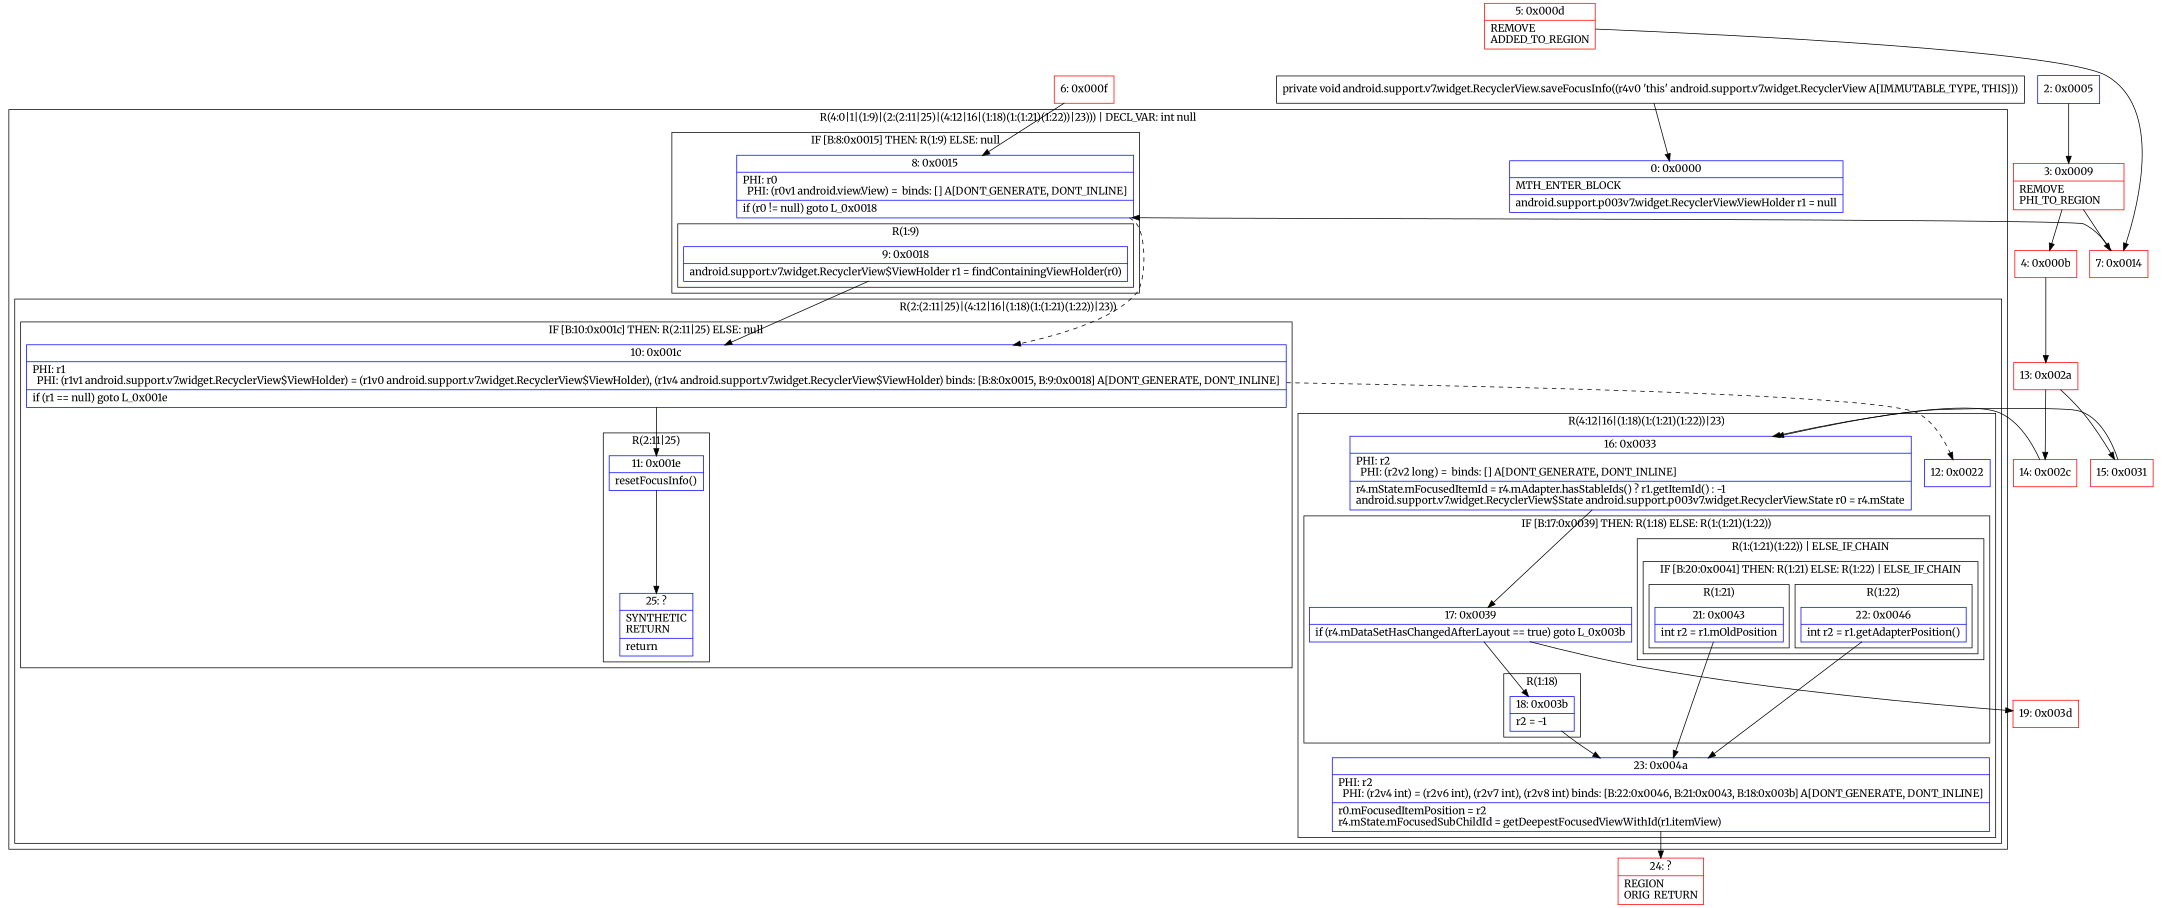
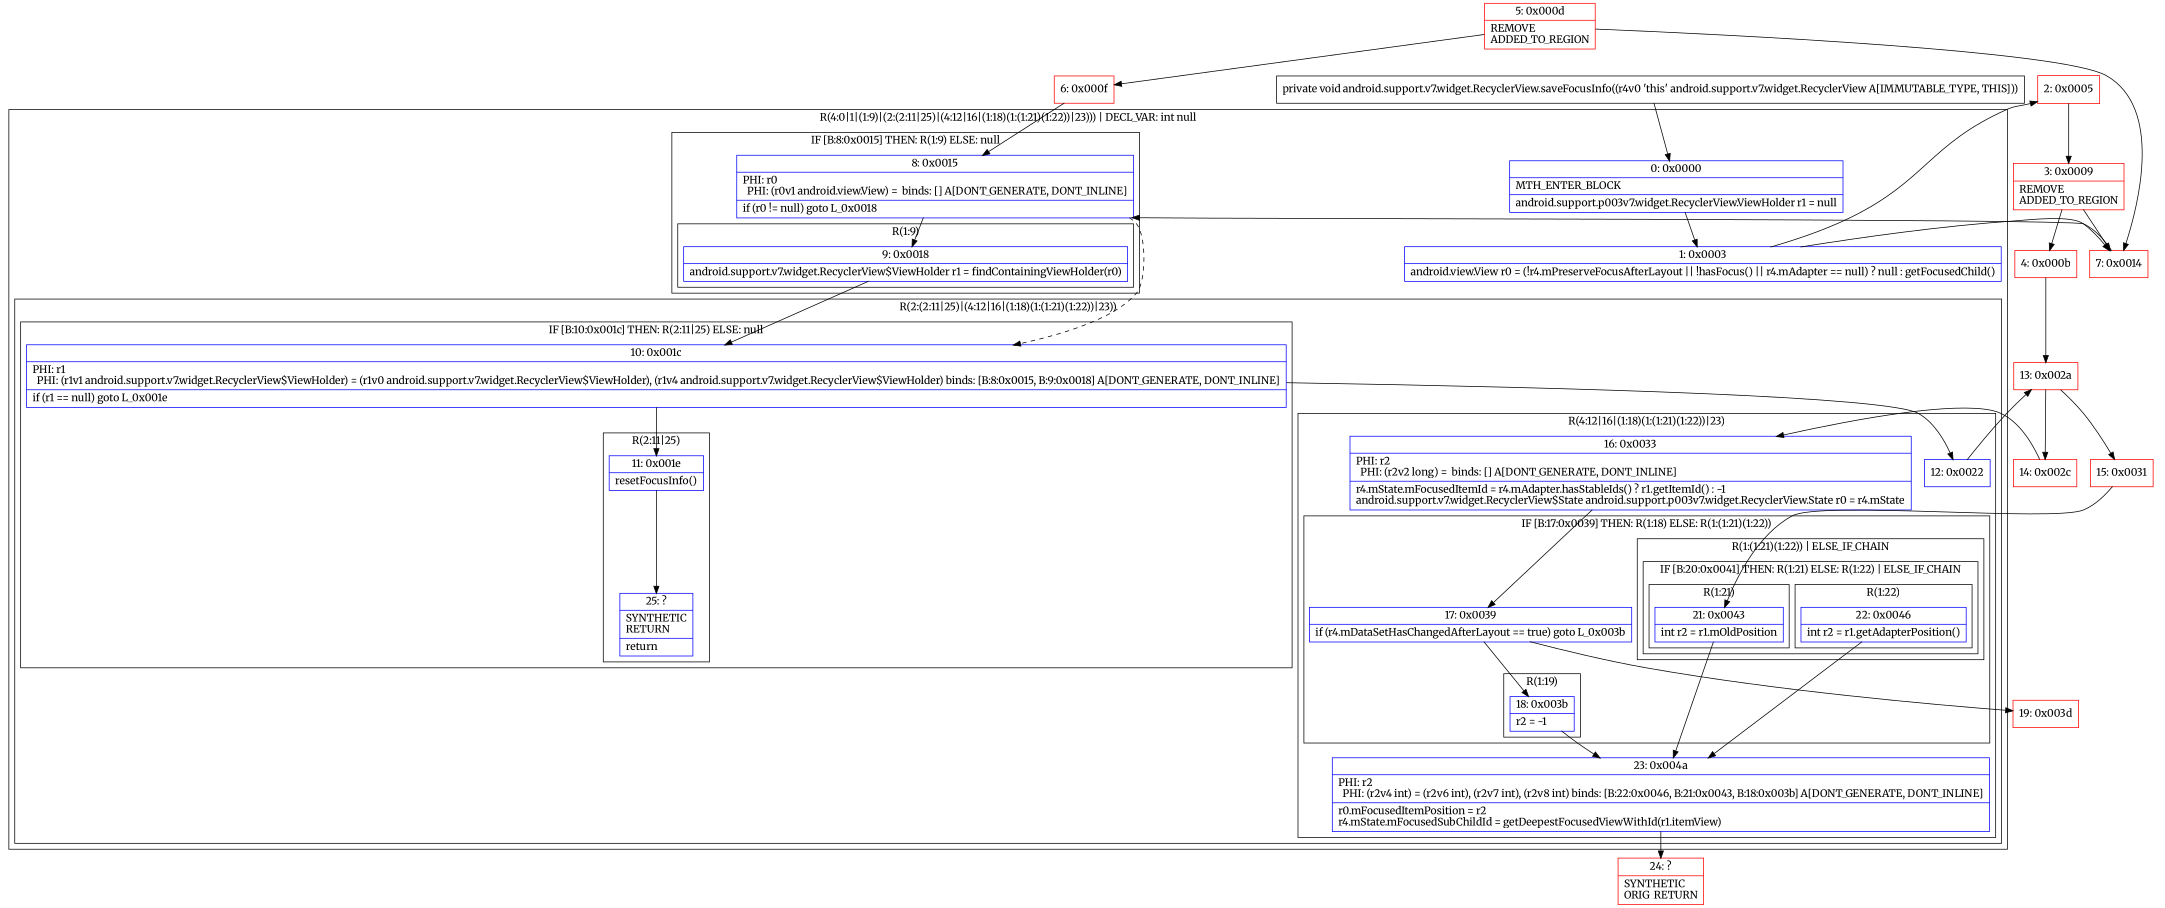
none -> (1303, 59)
(2069, 90) -> (2069, 90)
(2060, 201) -> (2069, 201)
none -> (919, 229)
none -> (1703, 264)
(1629, 391) -> (1629, 391)
(2016, 408) -> (1902, 511)
none -> (1991, 431)
(1542, 682) -> (1542, 682)
(1644, 884) -> (1655, 884)
